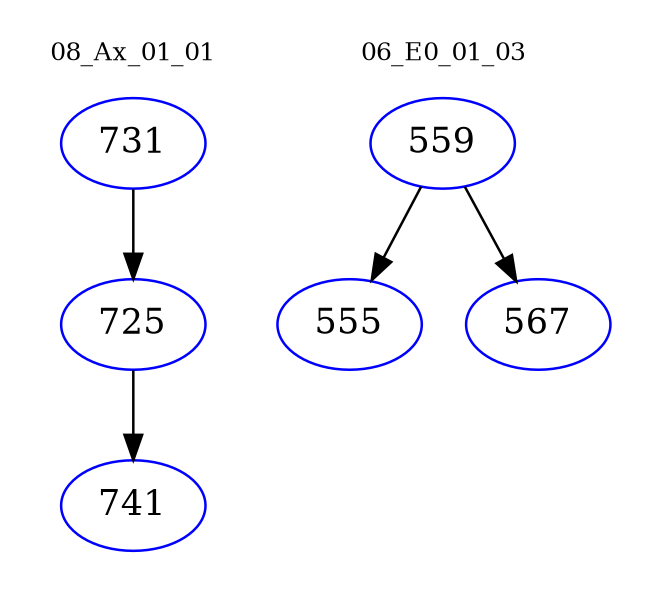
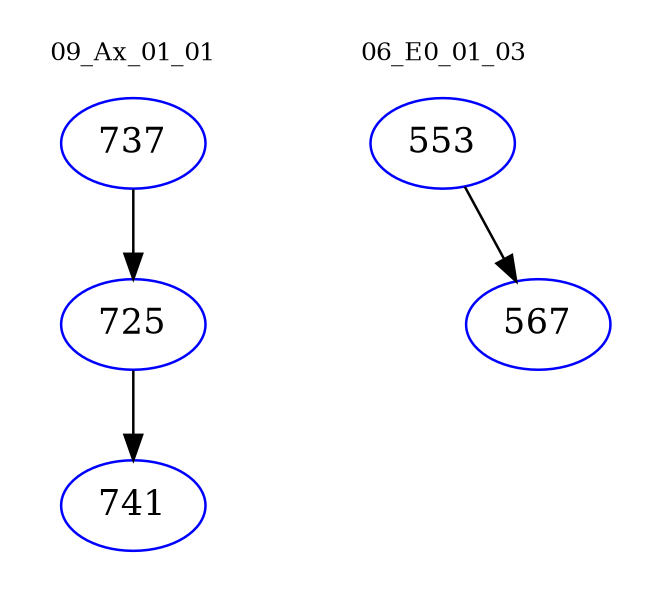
(133, 54) -> (133, 54)
(133, 143) -> (133, 143)
(443, 143) -> (443, 143)
(350, 324) -> none
